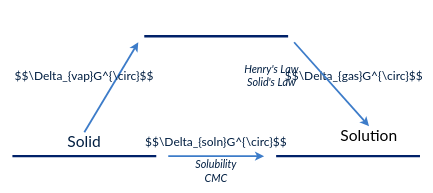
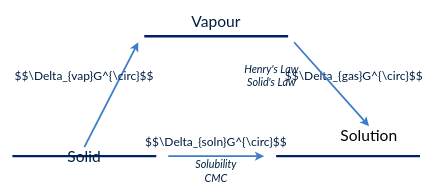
none -> (216, 21)
(84, 141) -> (84, 156)
